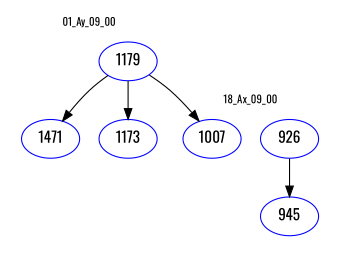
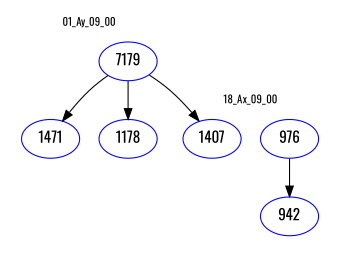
(128, 61) -> (128, 61)
(128, 139) -> (128, 139)
(212, 139) -> (212, 139)
(290, 139) -> (290, 139)
(290, 216) -> (290, 216)
